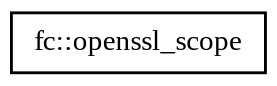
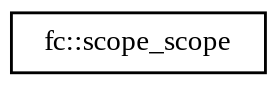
(138, 43) -> (138, 43)
